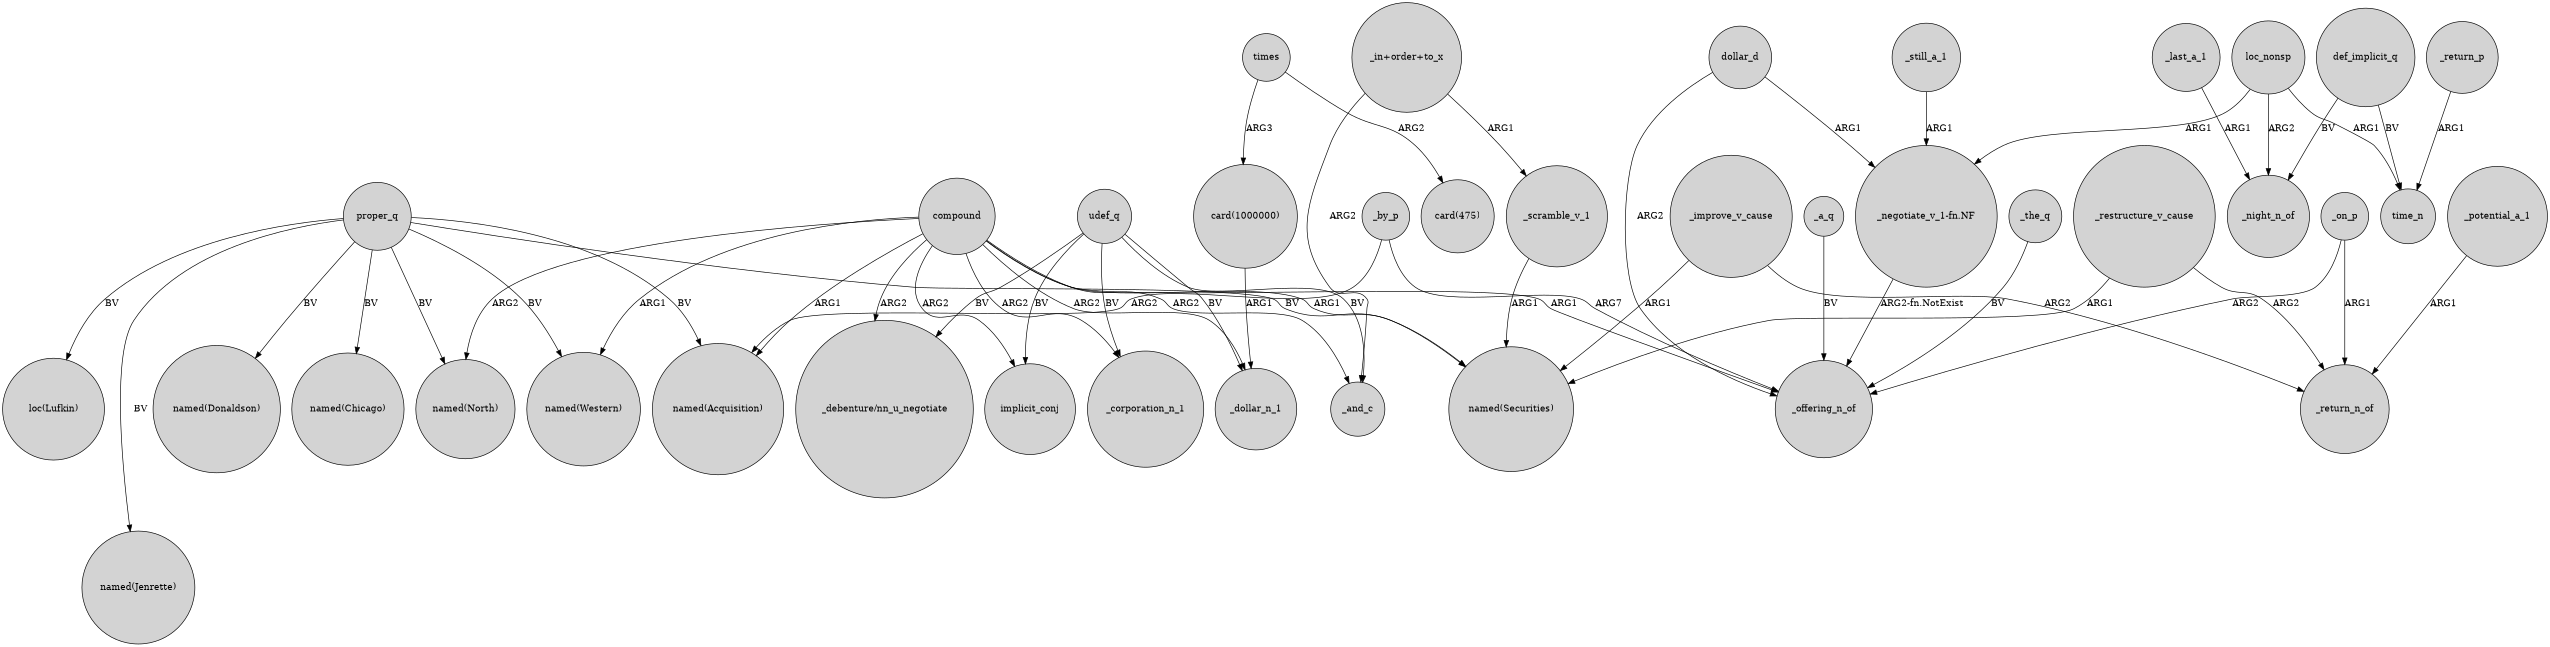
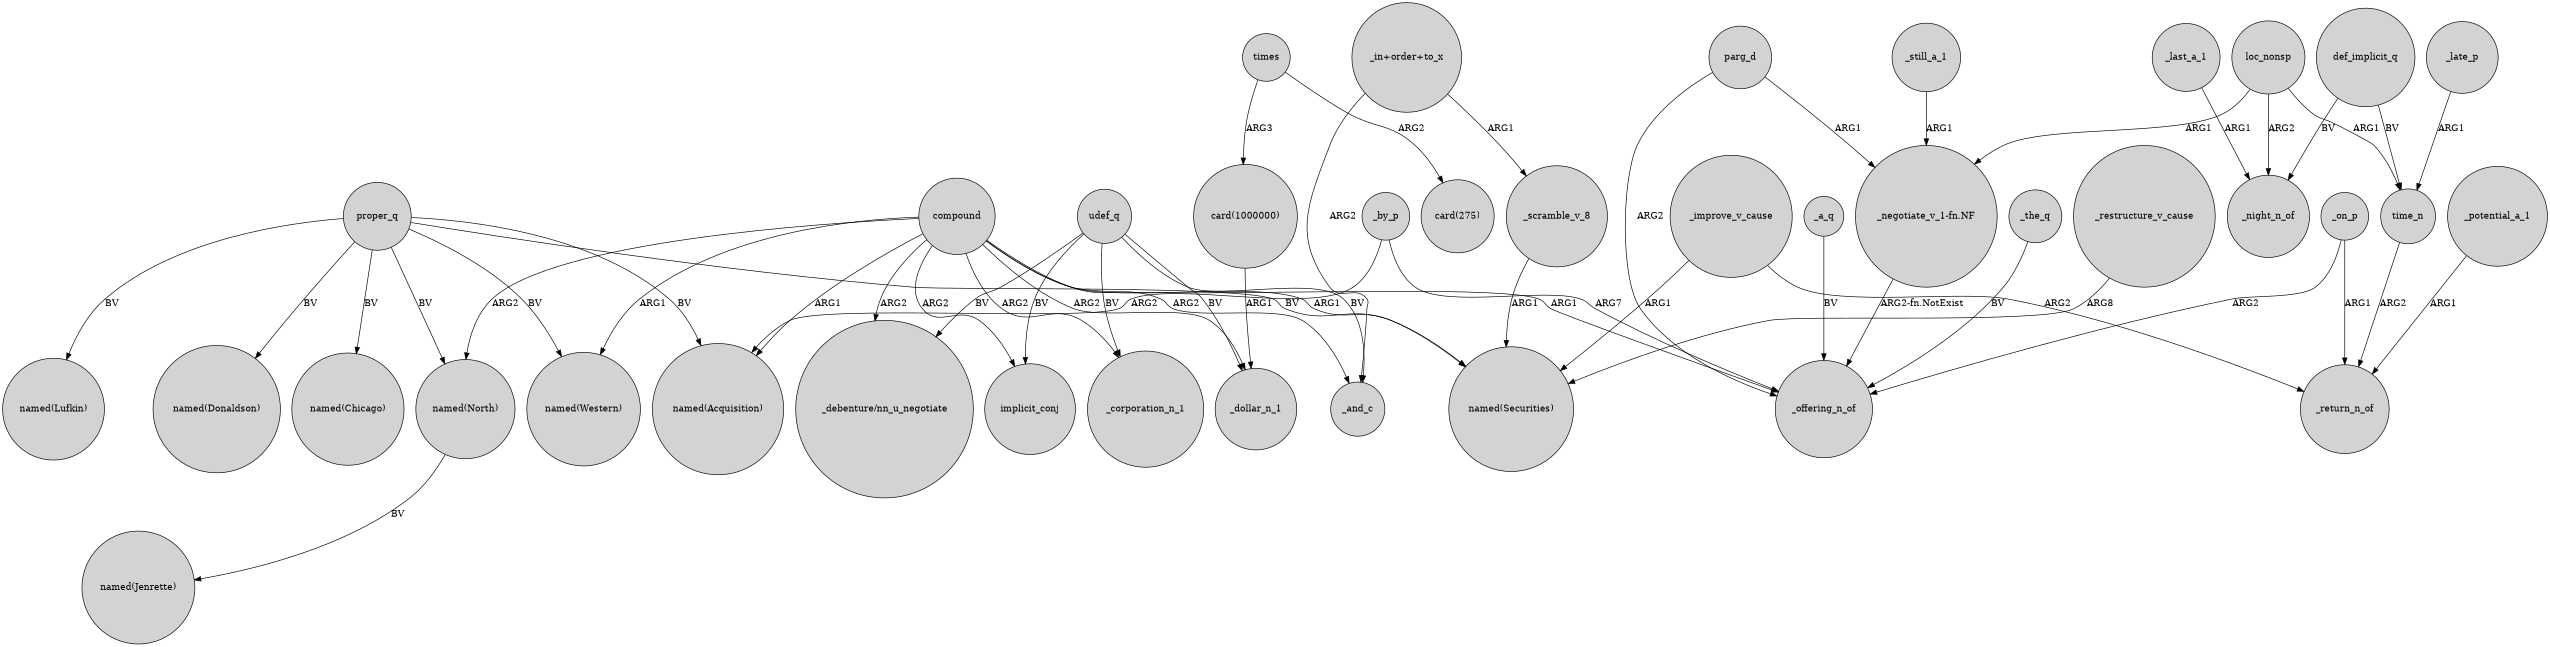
(1740, 57) -> (1740, 57)
(2462, 57) -> (2462, 57)
(1458, 216) -> (1458, 216)
(1557, 216) -> (1557, 216)
(2266, 302) -> (2380, 301)
(2100, 304) -> (2100, 304)
(144, 308) -> (336, 540)
(54, 409) -> (54, 409)
